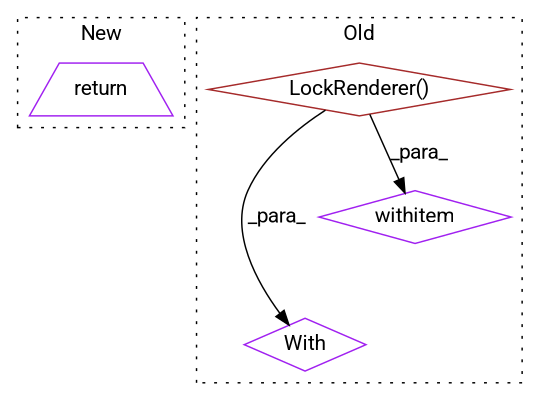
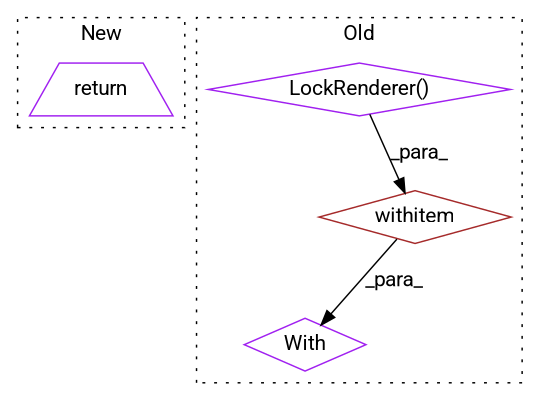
(359, 89) -> (359, 89)
(245, 200) -> (364, 276)
(415, 217) -> (415, 217)
